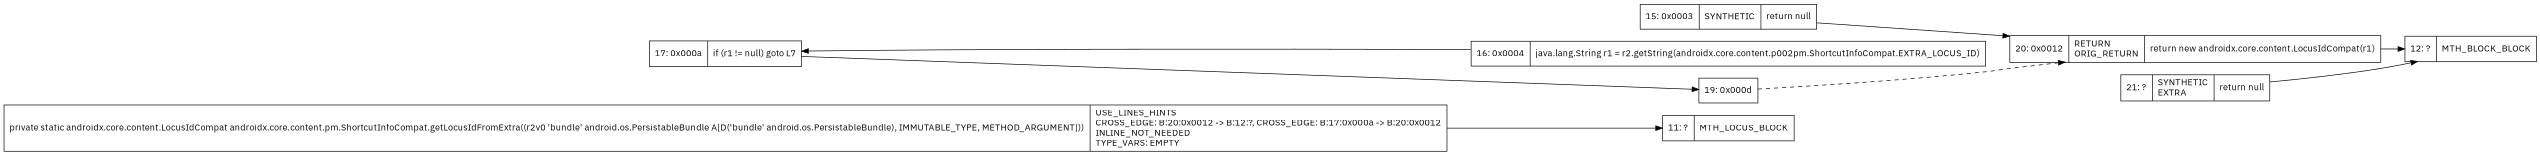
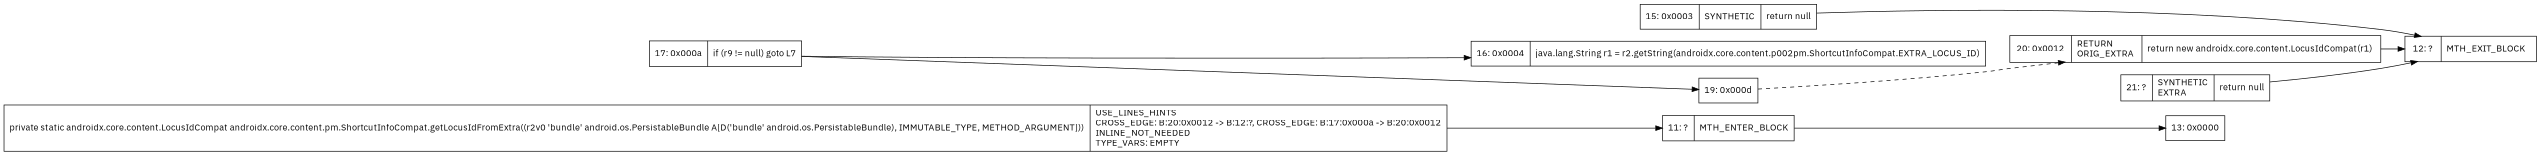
(1910, 29) -> (2116, 12)
(1140, 49) -> (1133, 58)
(2486, 49) -> (2486, 49)
(755, 53) -> (755, 53)
(2107, 54) -> (2105, 54)
(1744, 128) -> (1744, 128)
none -> (2195, 128)
